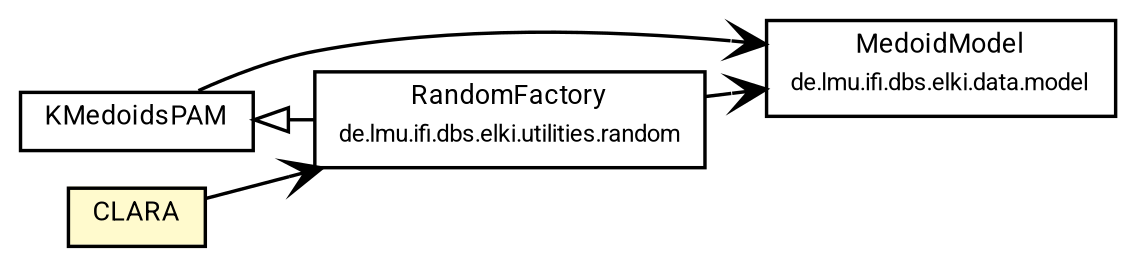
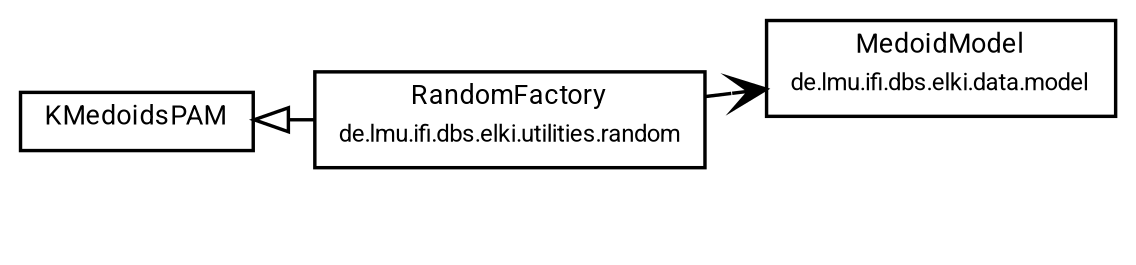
(461, 35) -> none
(137, 216) -> none
